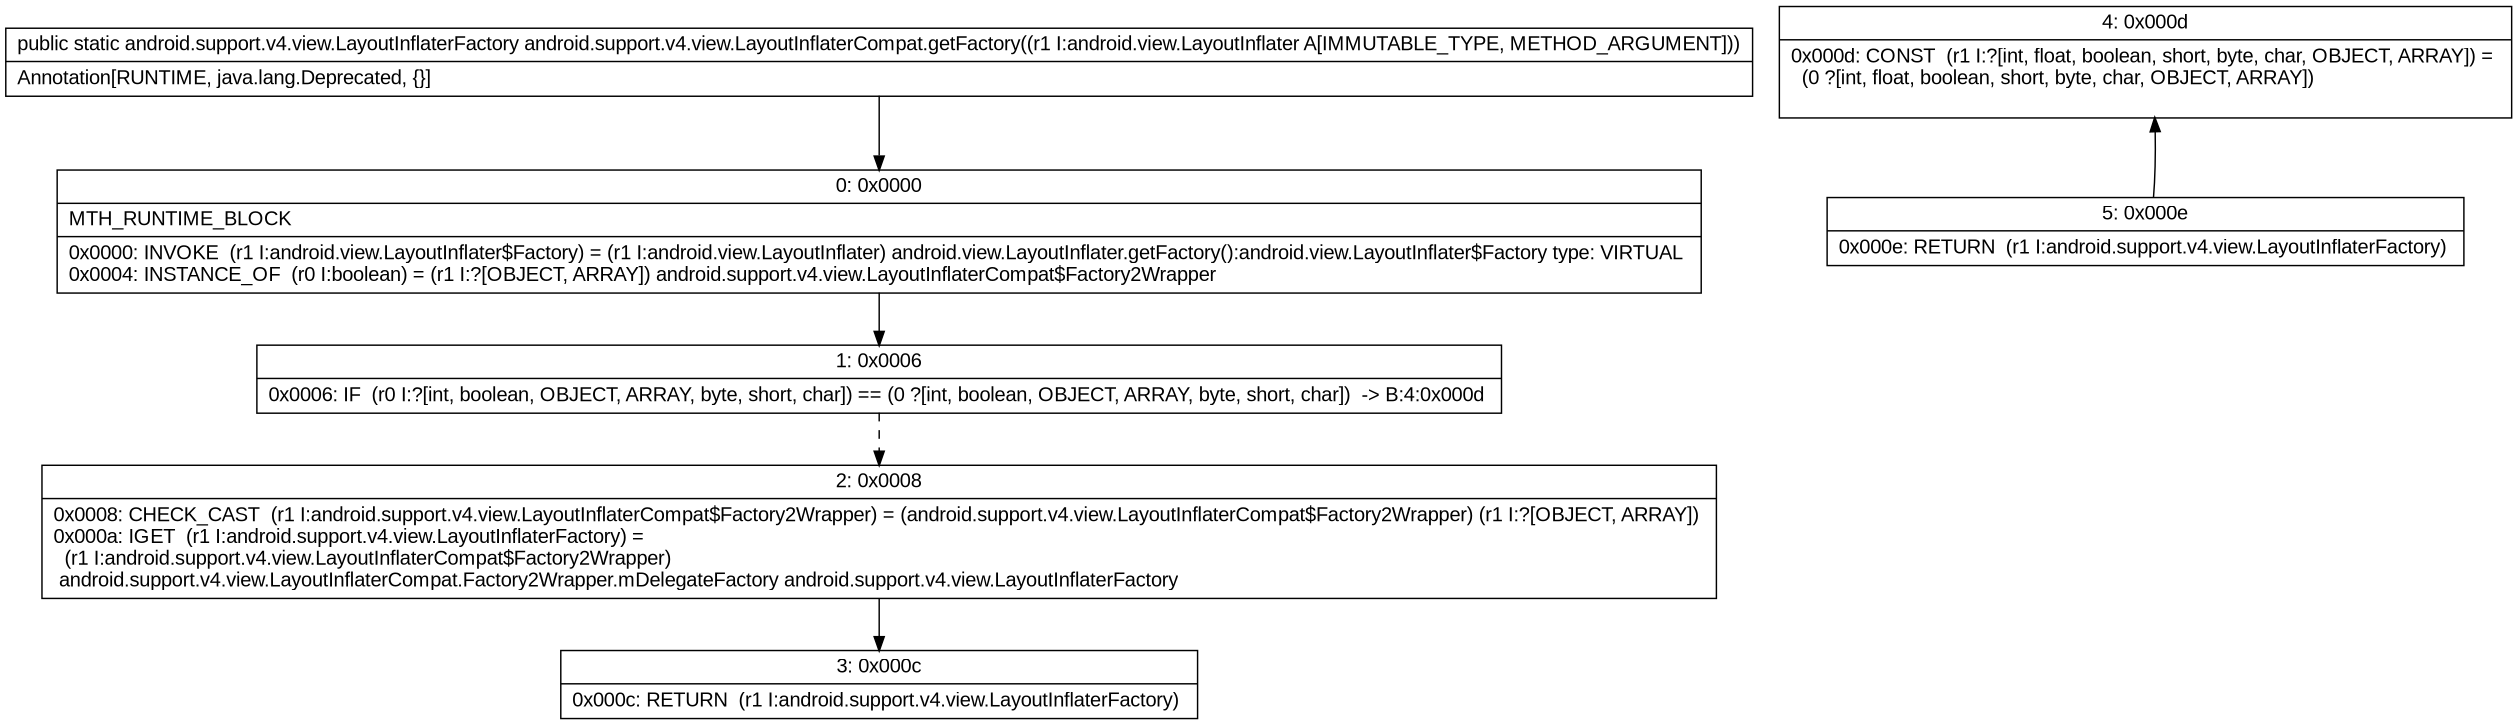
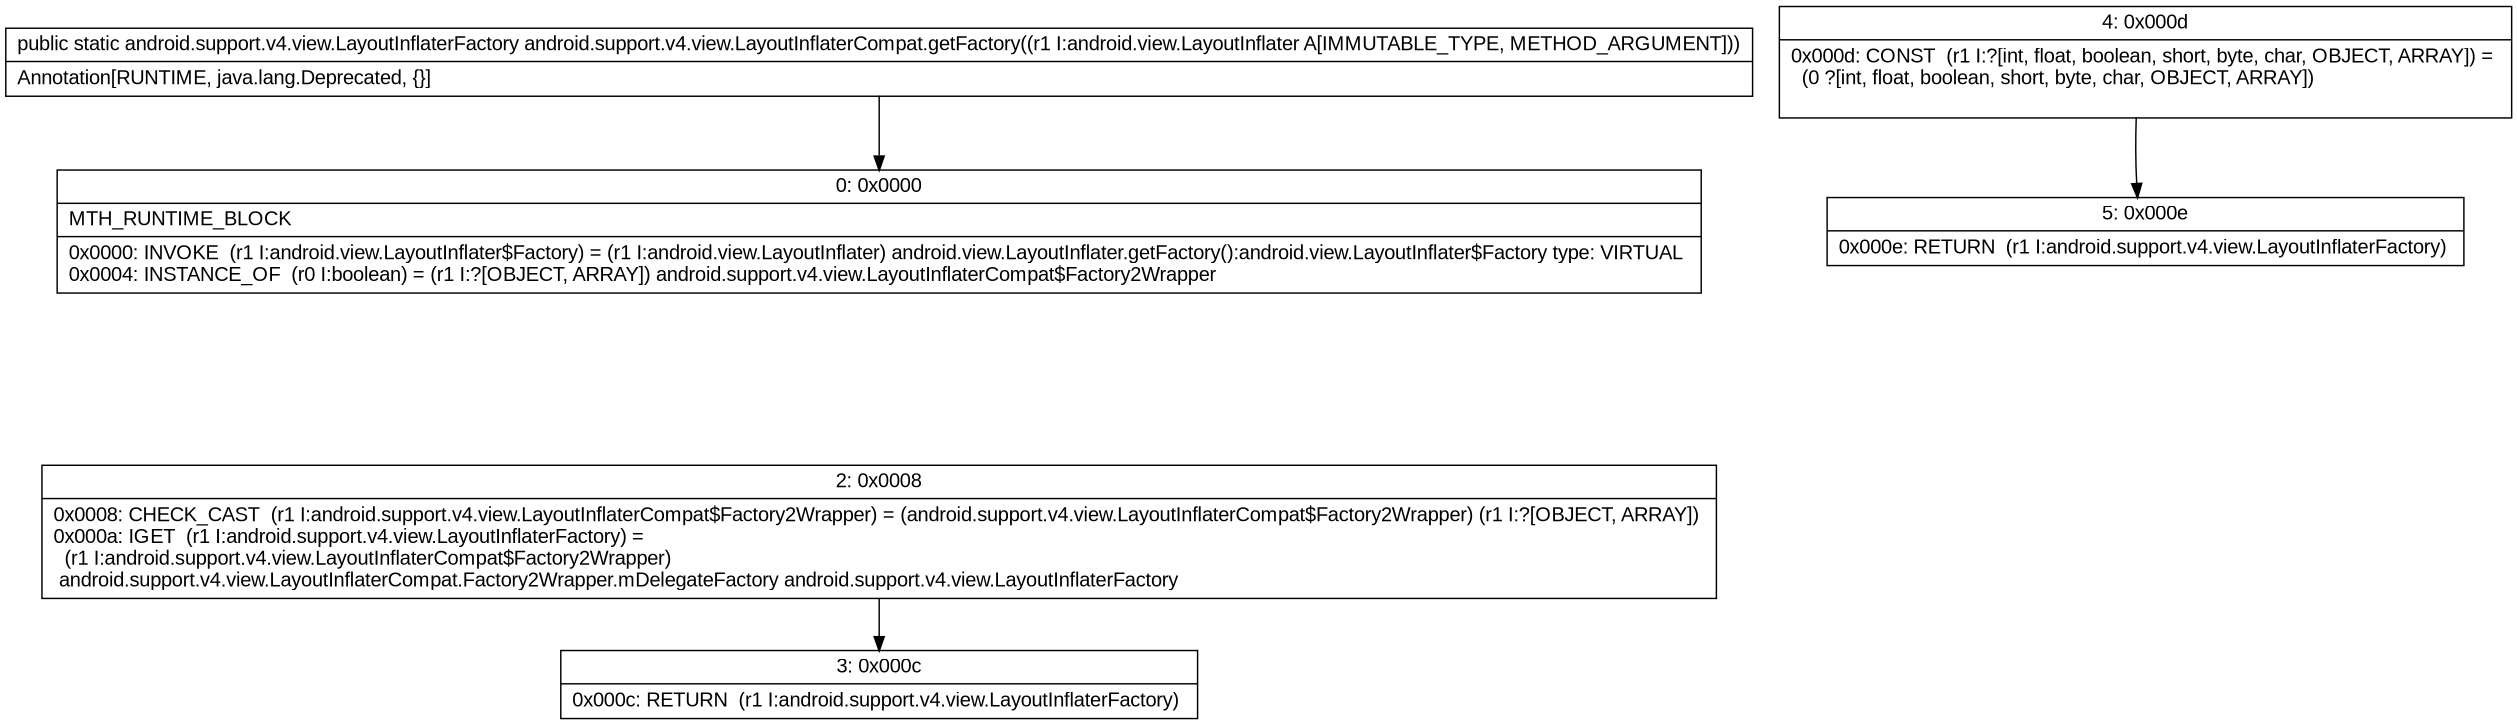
(2155, 165) -> (2136, 150)
(879, 379) -> none
